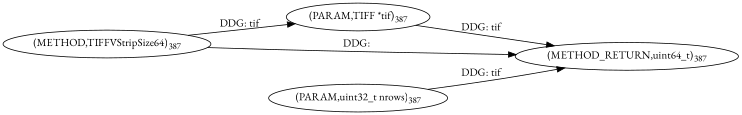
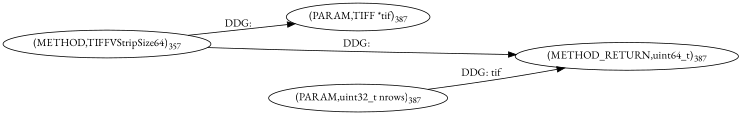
(240, 24) -> (240, 24)
(481, 35) -> none
(175, 43) -> (175, 43)
